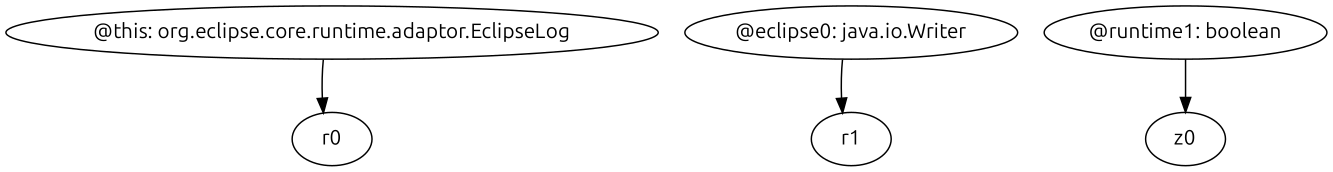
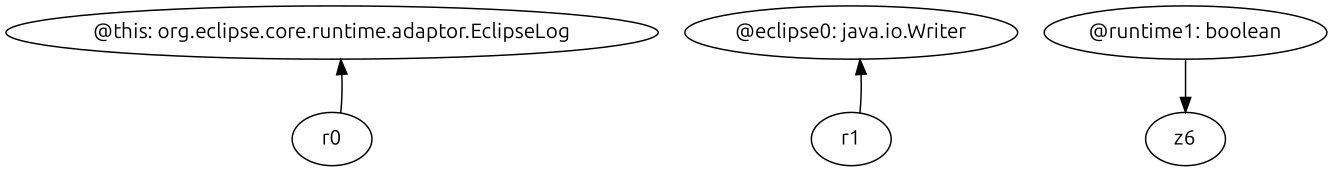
(322, 79) -> (342, 94)
(841, 79) -> (861, 94)
(1186, 139) -> (1186, 139)
